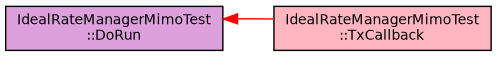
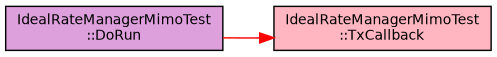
(256, 19) -> (241, 38)
